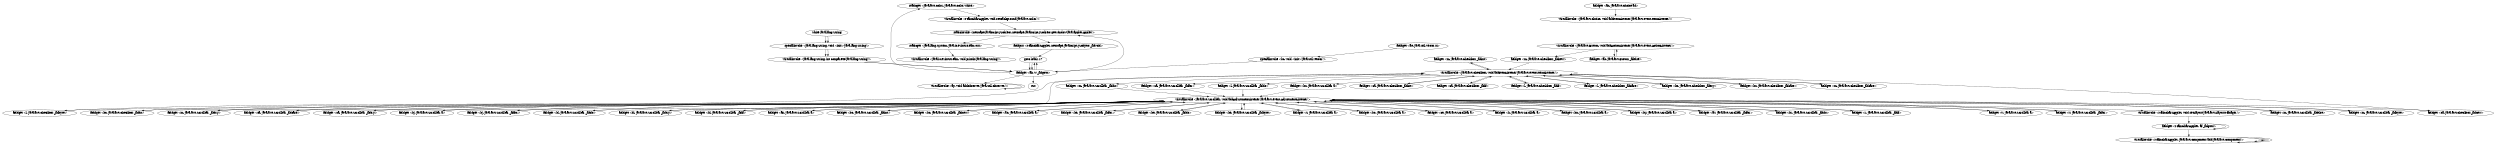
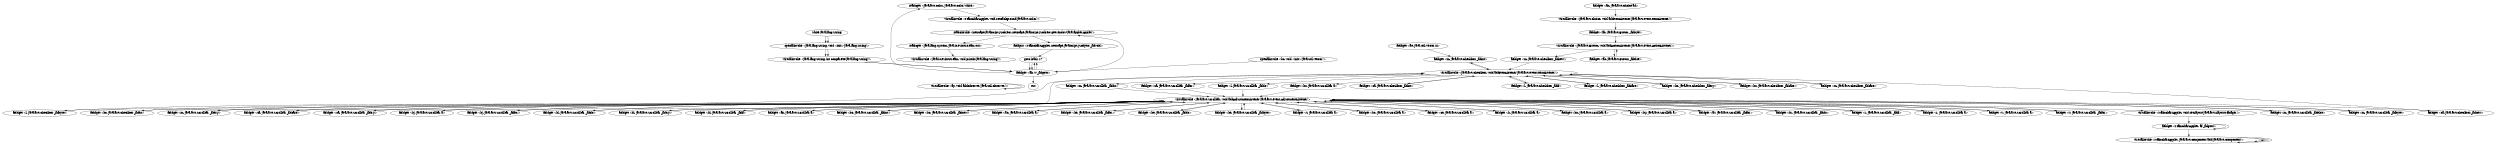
none -> (1616, 33)
(1358, 53) -> (1438, 53)
(1003, 79) -> none
(1463, 86) -> none
none -> (1945, 113)
